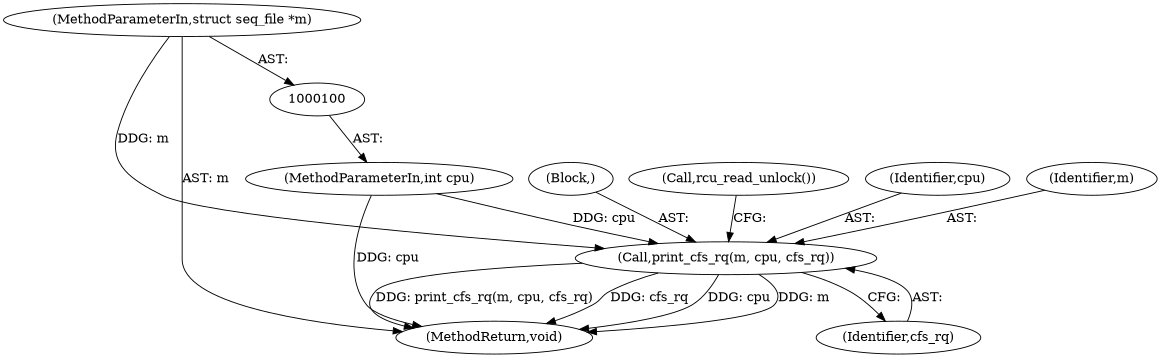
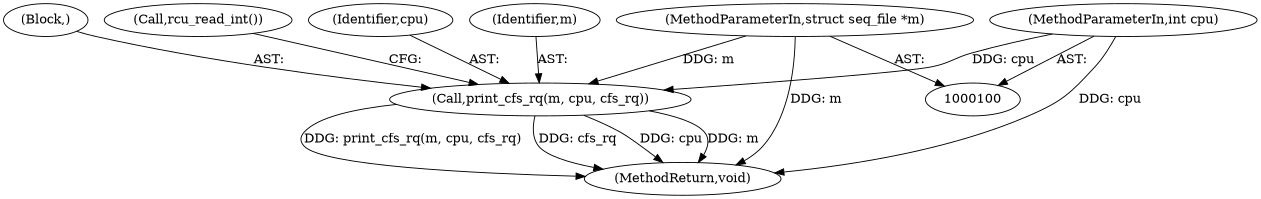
(345, 135) -> (1050, 59)
(206, 179) -> (816, 99)
(739, 179) -> (198, 20)
(898, 338) -> none
